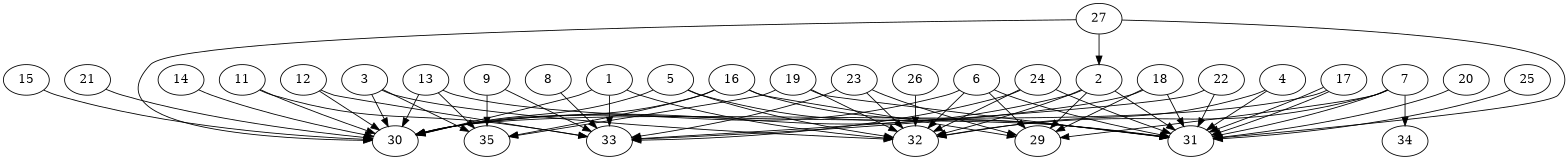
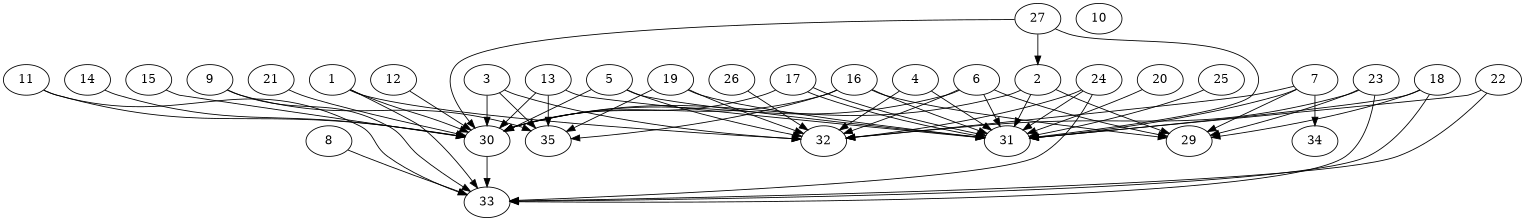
none -> (1099, 19)
(404, 107) -> (487, 168)
(1014, 114) -> none
